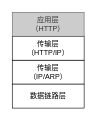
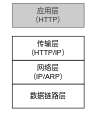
(48, 24) -> (48, 15)
(48, 72) -> (48, 72)
